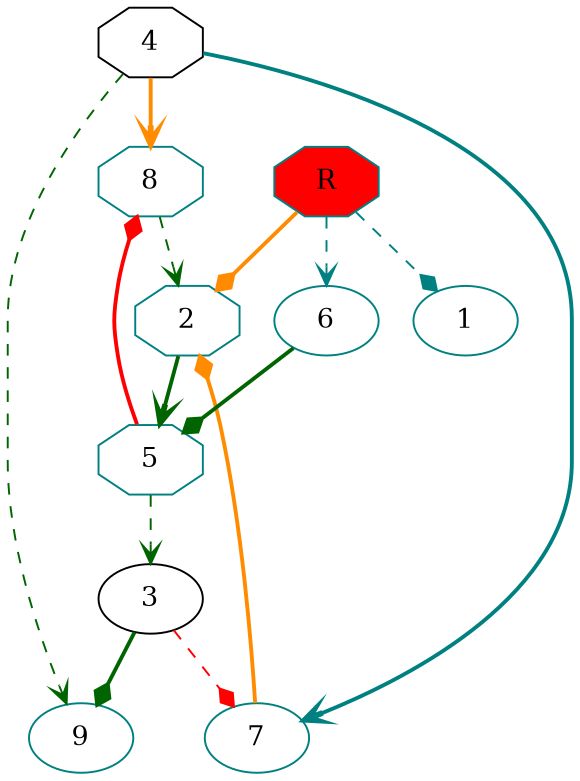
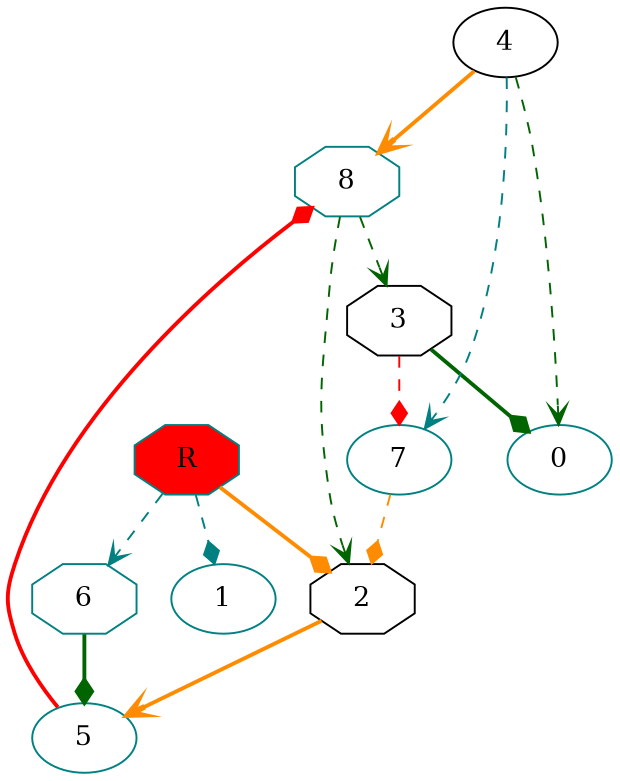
(151, 43) -> (506, 43)
(187, 321) -> (363, 599)
(326, 321) -> (84, 599)
(572, 334) -> (495, 251)
(172, 381) -> (232, 664)
(151, 460) -> (84, 738)
(151, 520) -> (370, 242)
(240, 539) -> (384, 518)
(151, 599) -> (399, 321)
(81, 738) -> (560, 460)
